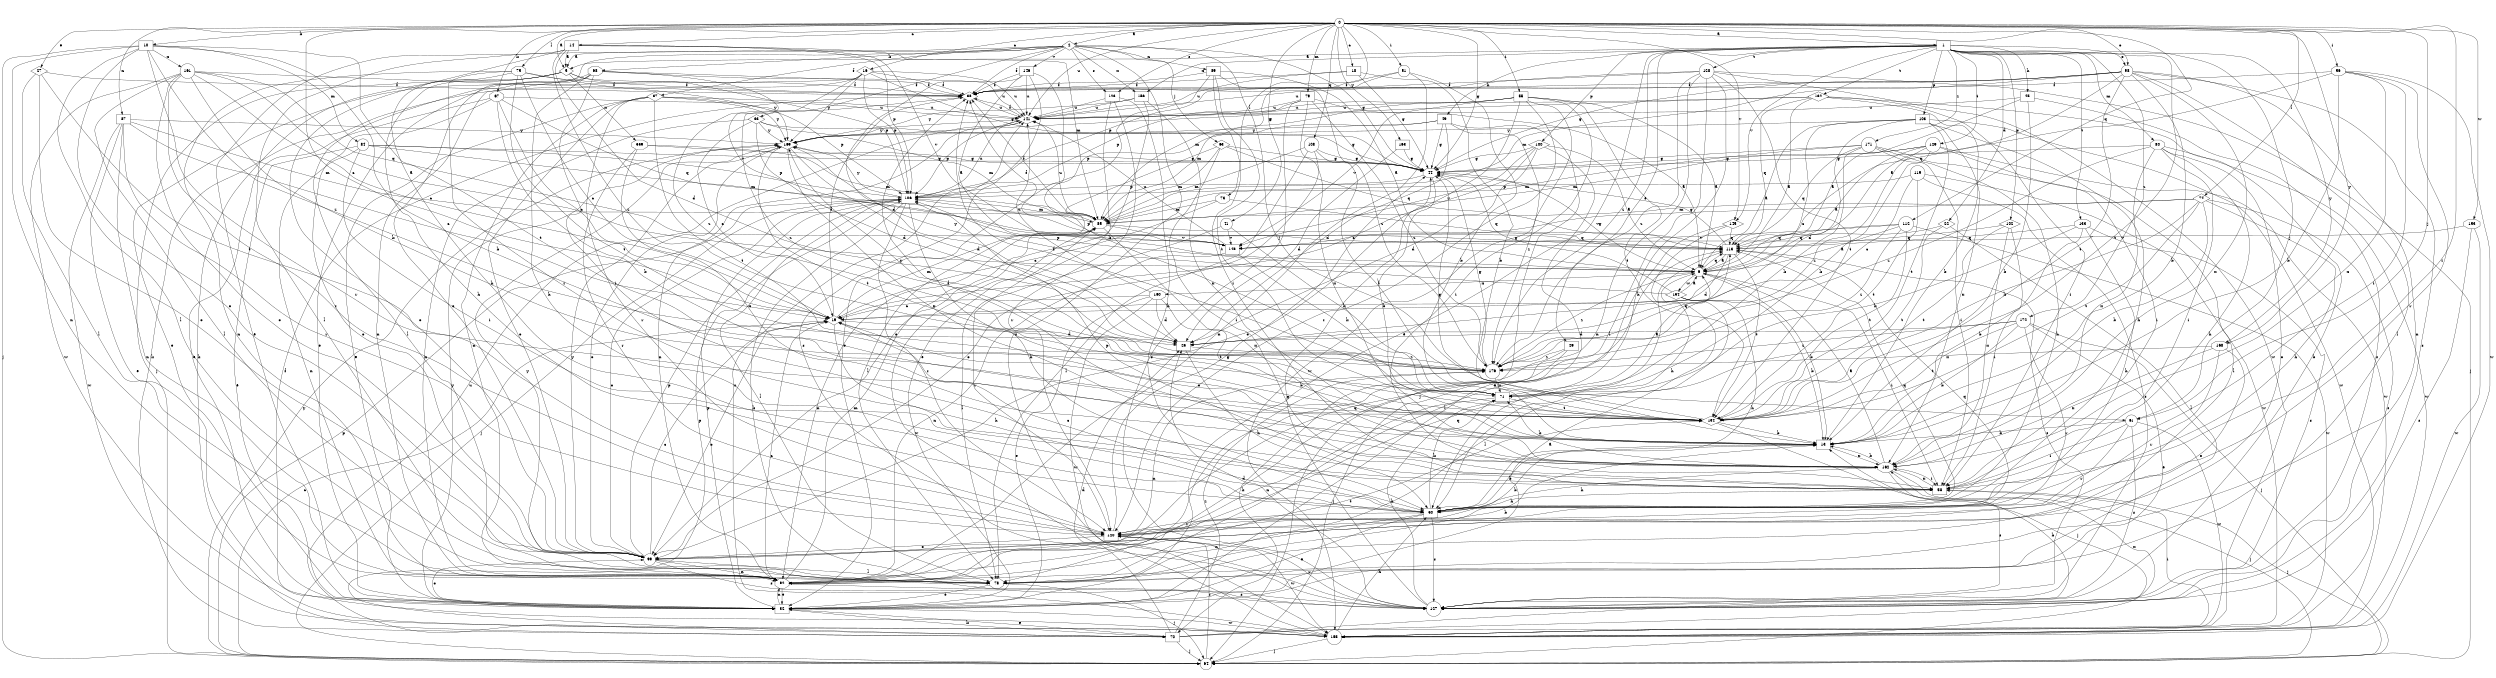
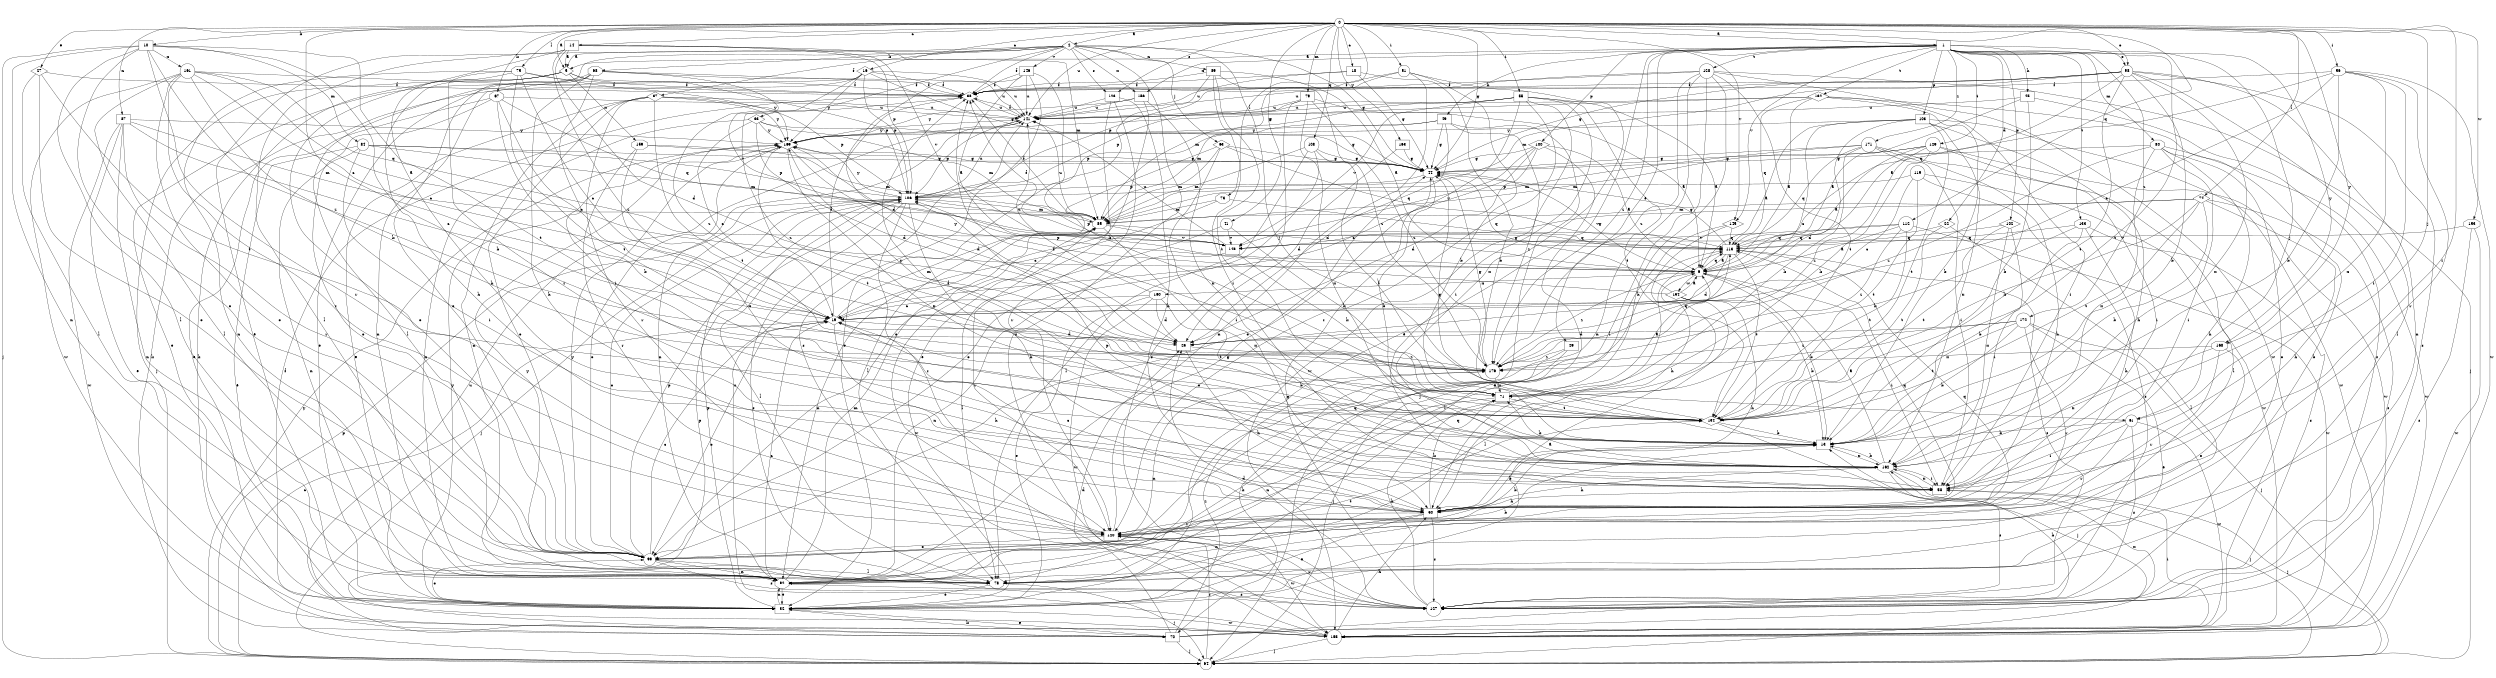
(640, 145) -> (640, 145)
none -> (1612, 304)
none -> (1436, 321)
(754, 408) -> (754, 408)
